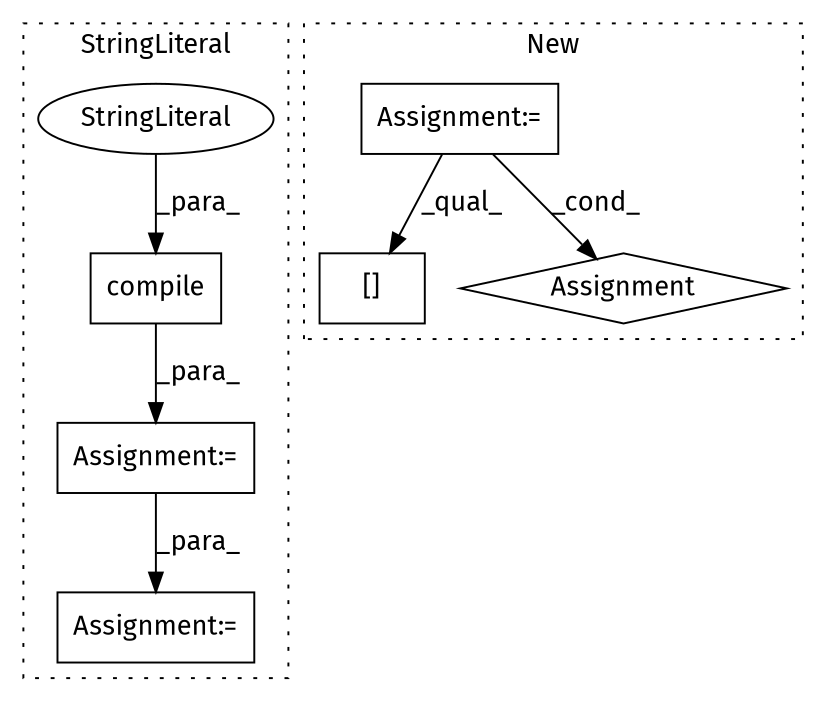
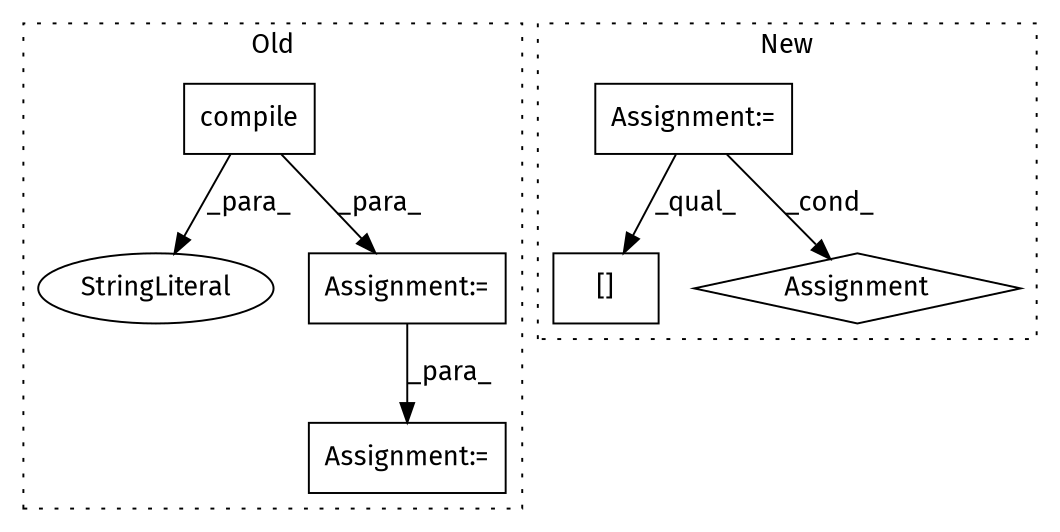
(156, 46) -> (273, 46)
(156, 194) -> (207, 195)
